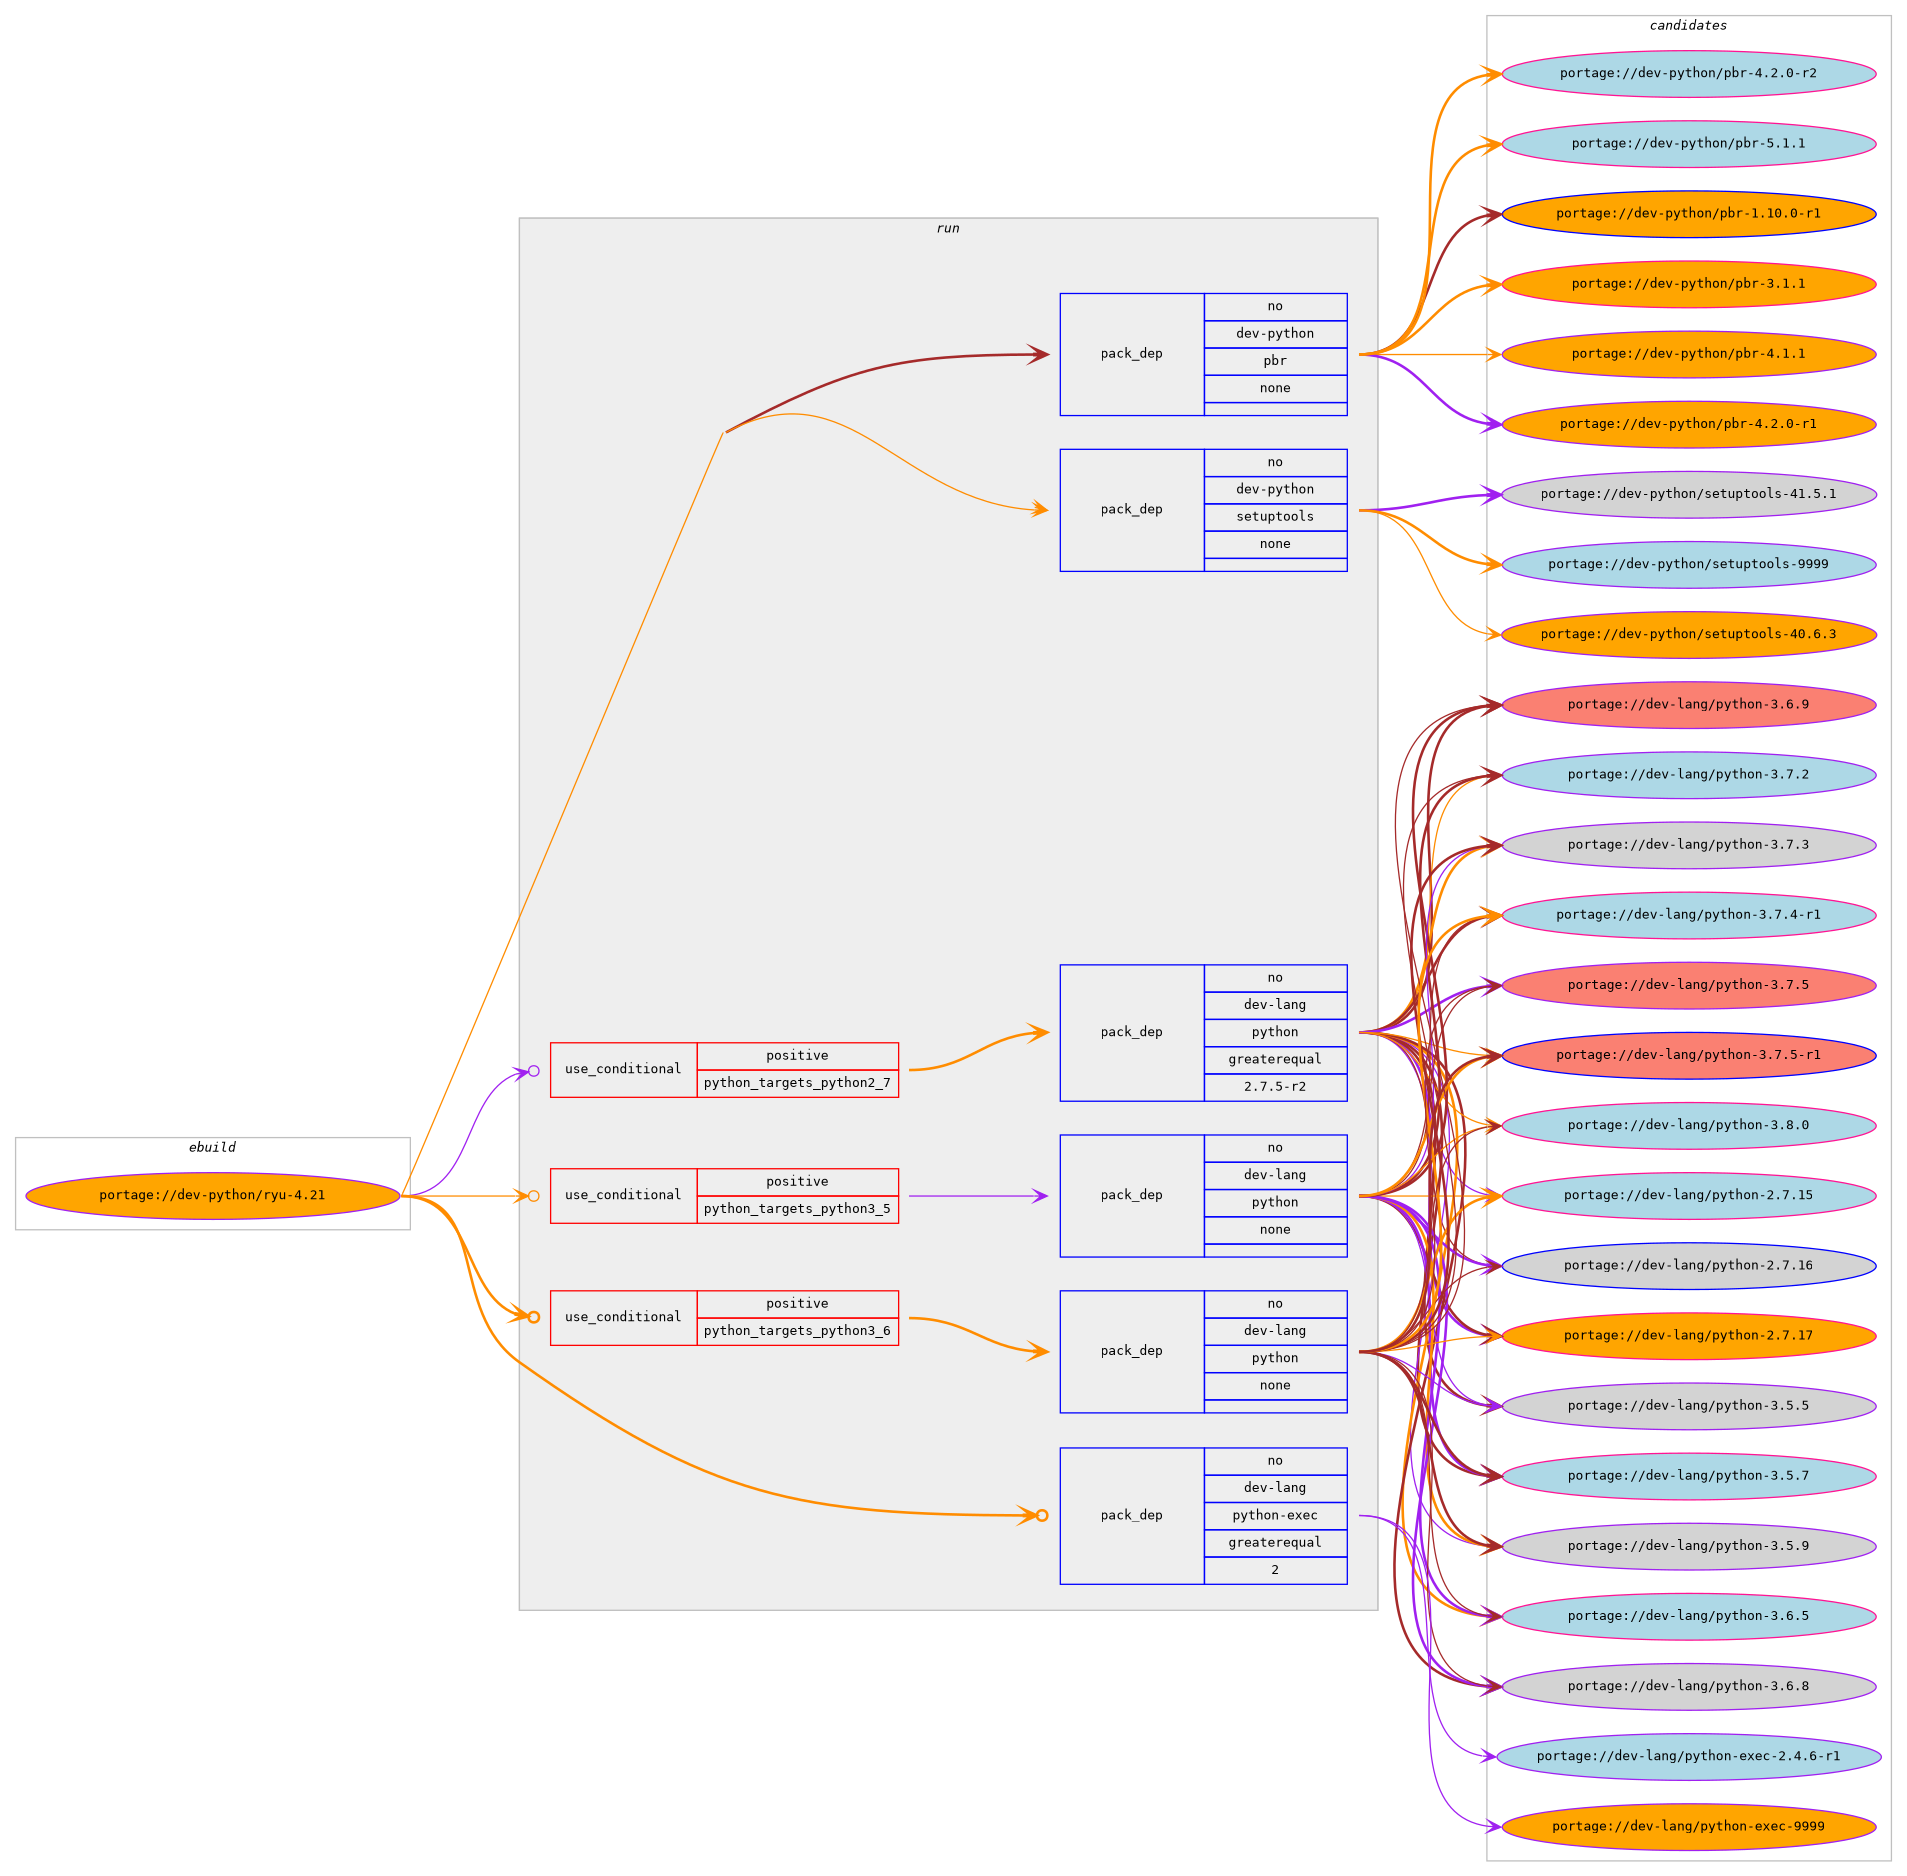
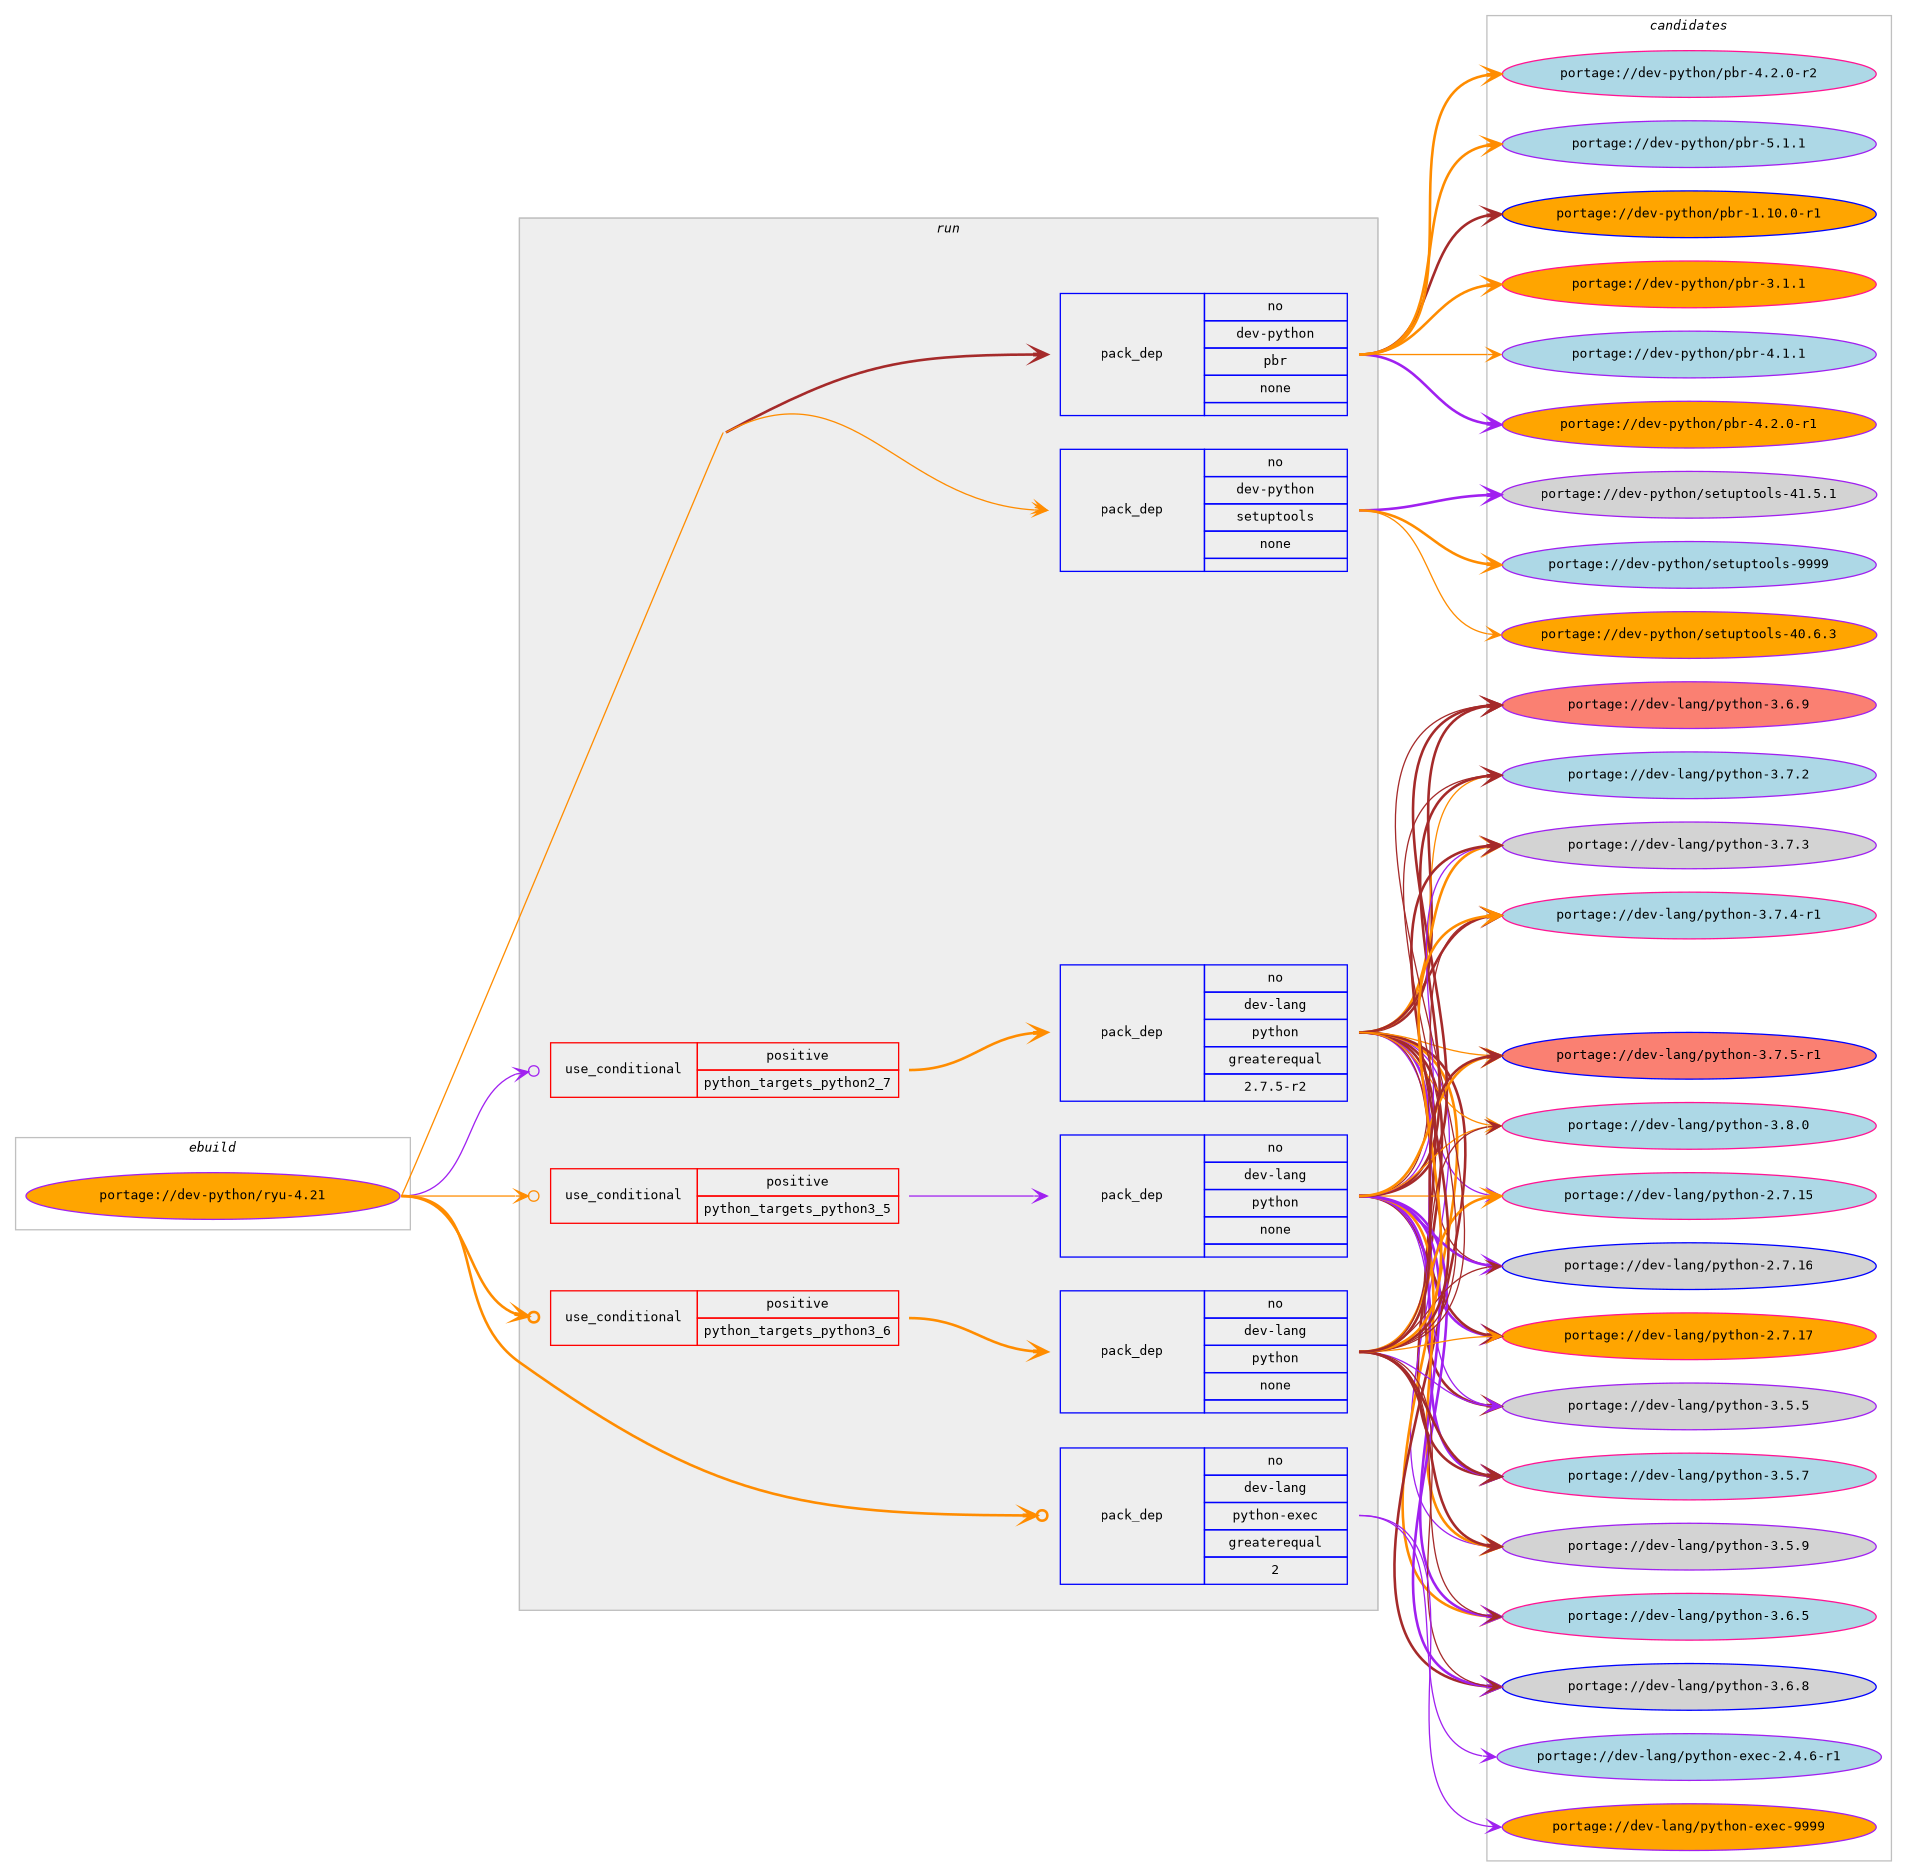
(1689, 144) -> (1689, 144)
(1689, 355) -> (1689, 355)
(1689, 986) -> none
(1689, 1687) -> (1689, 1687)
